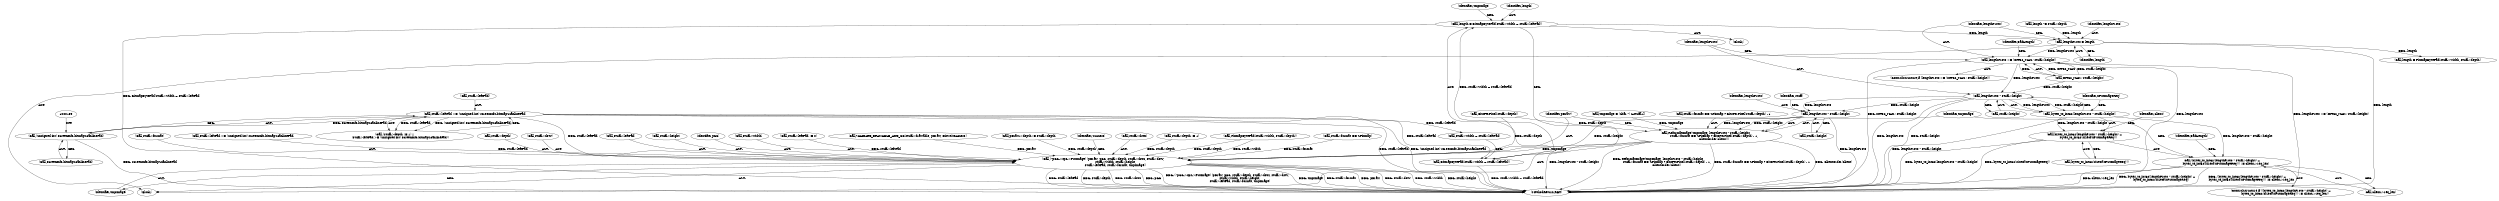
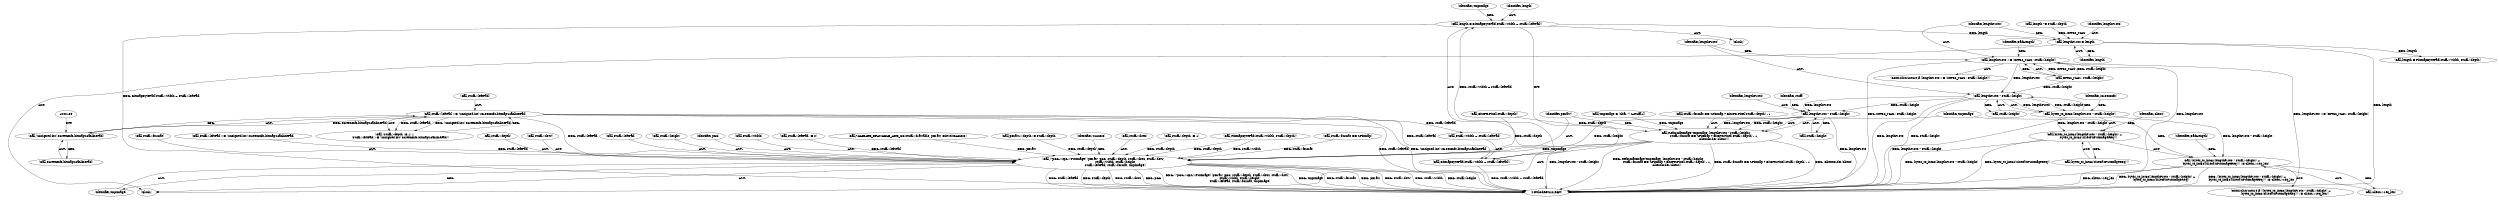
(2072, 33) -> (2072, 33)
(2046, 50) -> none
(2027, 69) -> (2027, 69)
(1538, 87) -> (1538, 87)
(2101, 96) -> (2101, 96)
(1500, 149) -> (1500, 149)
(829, 192) -> none
